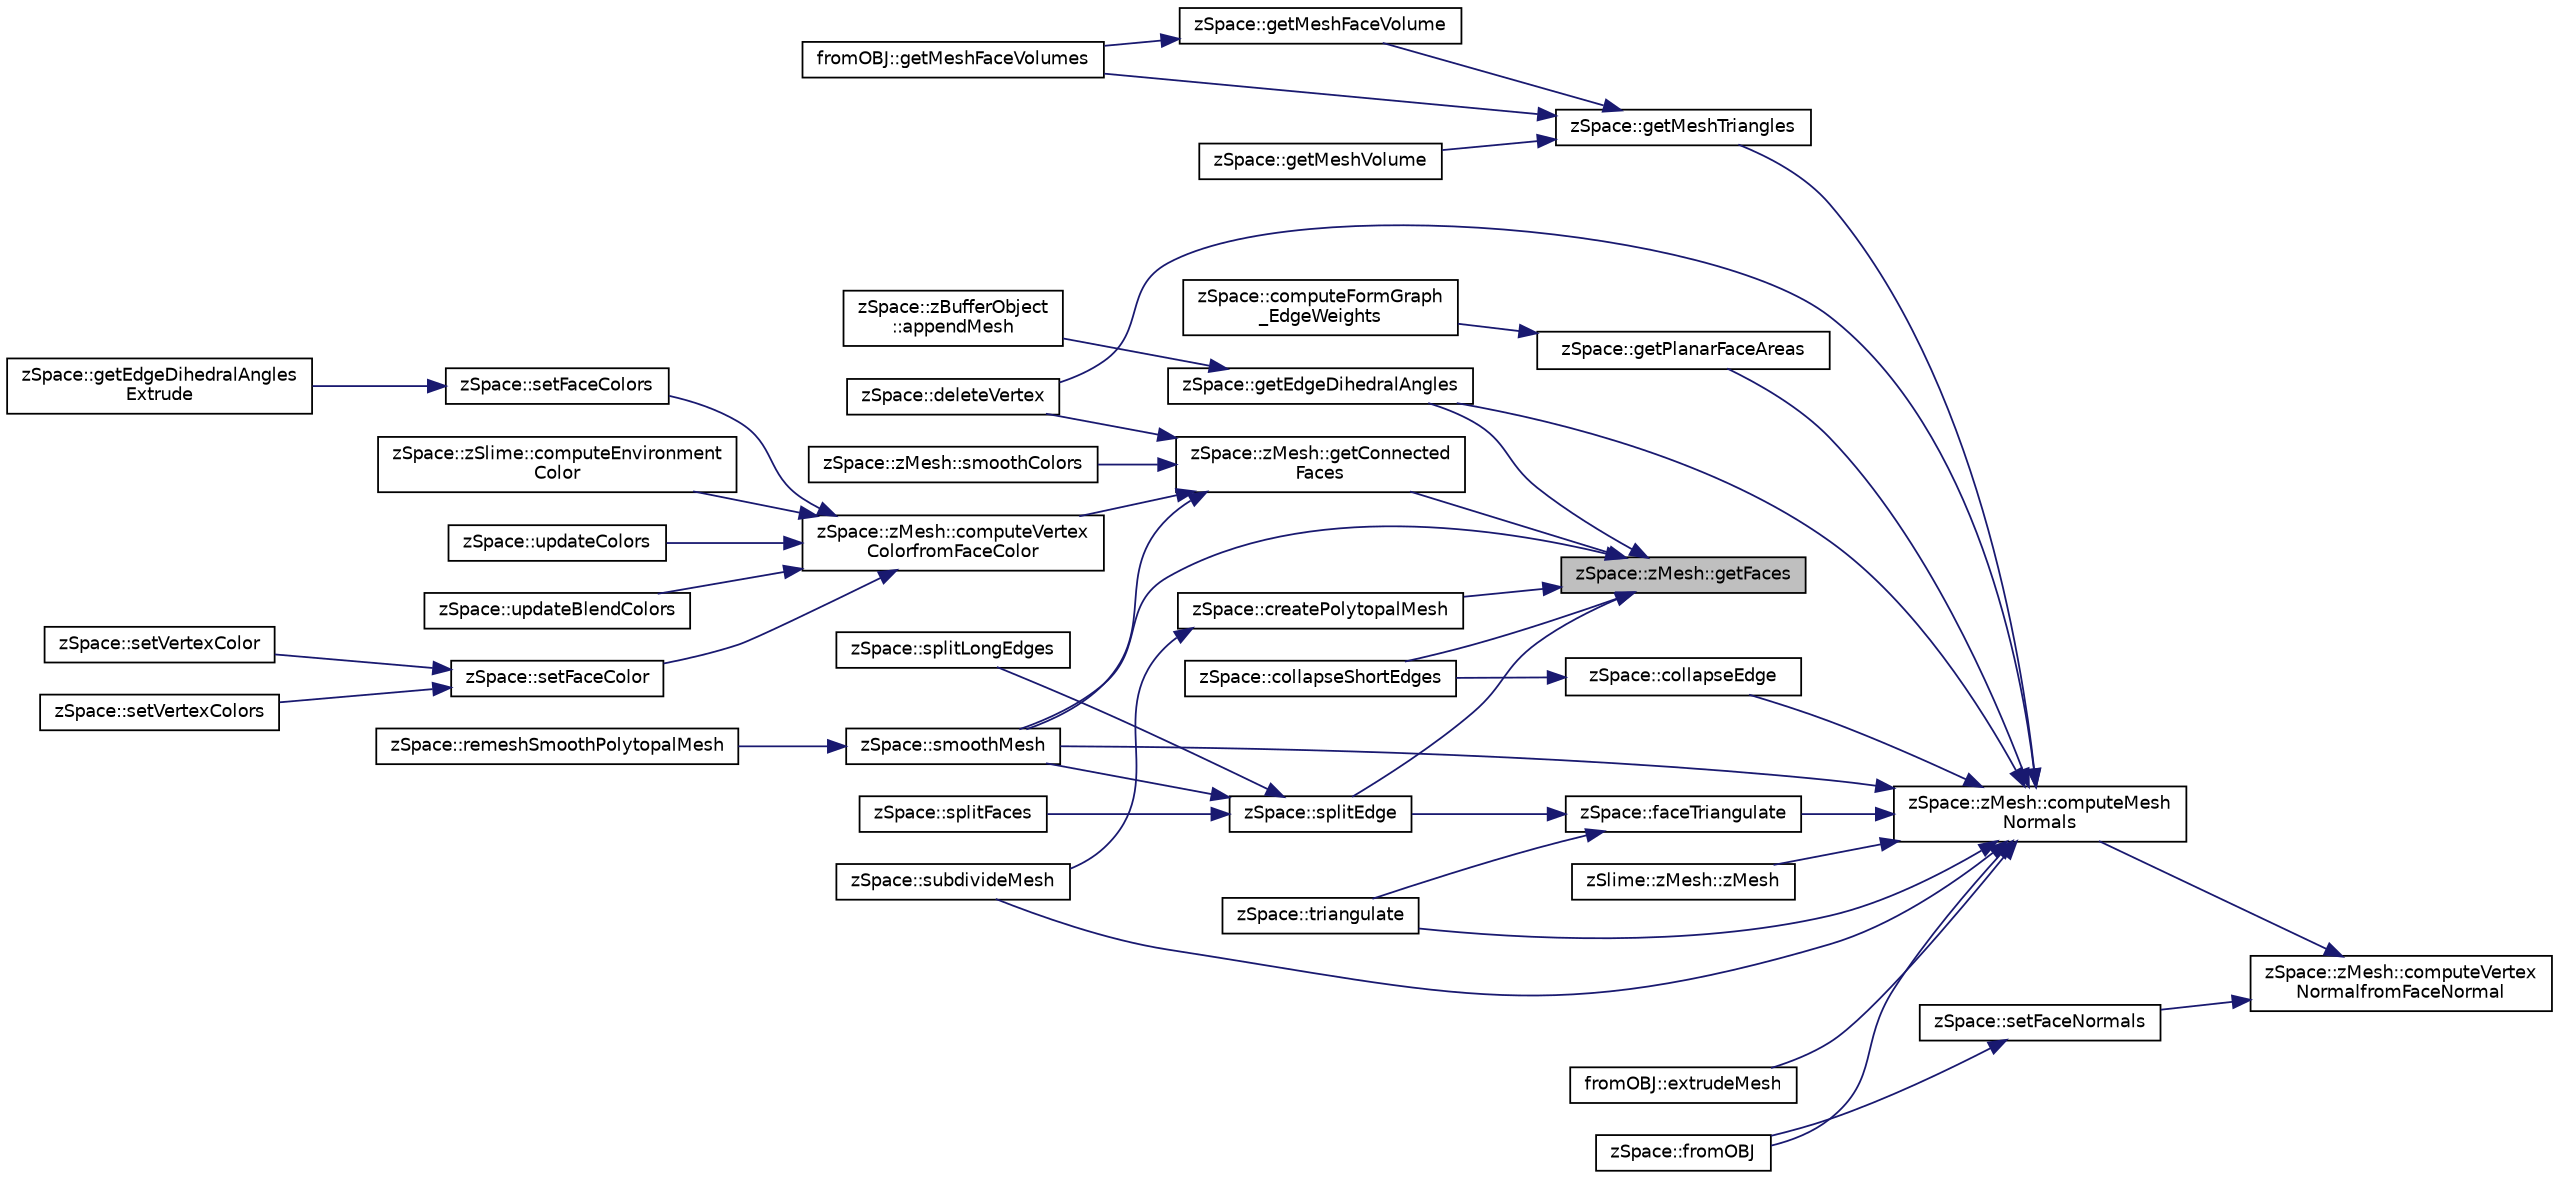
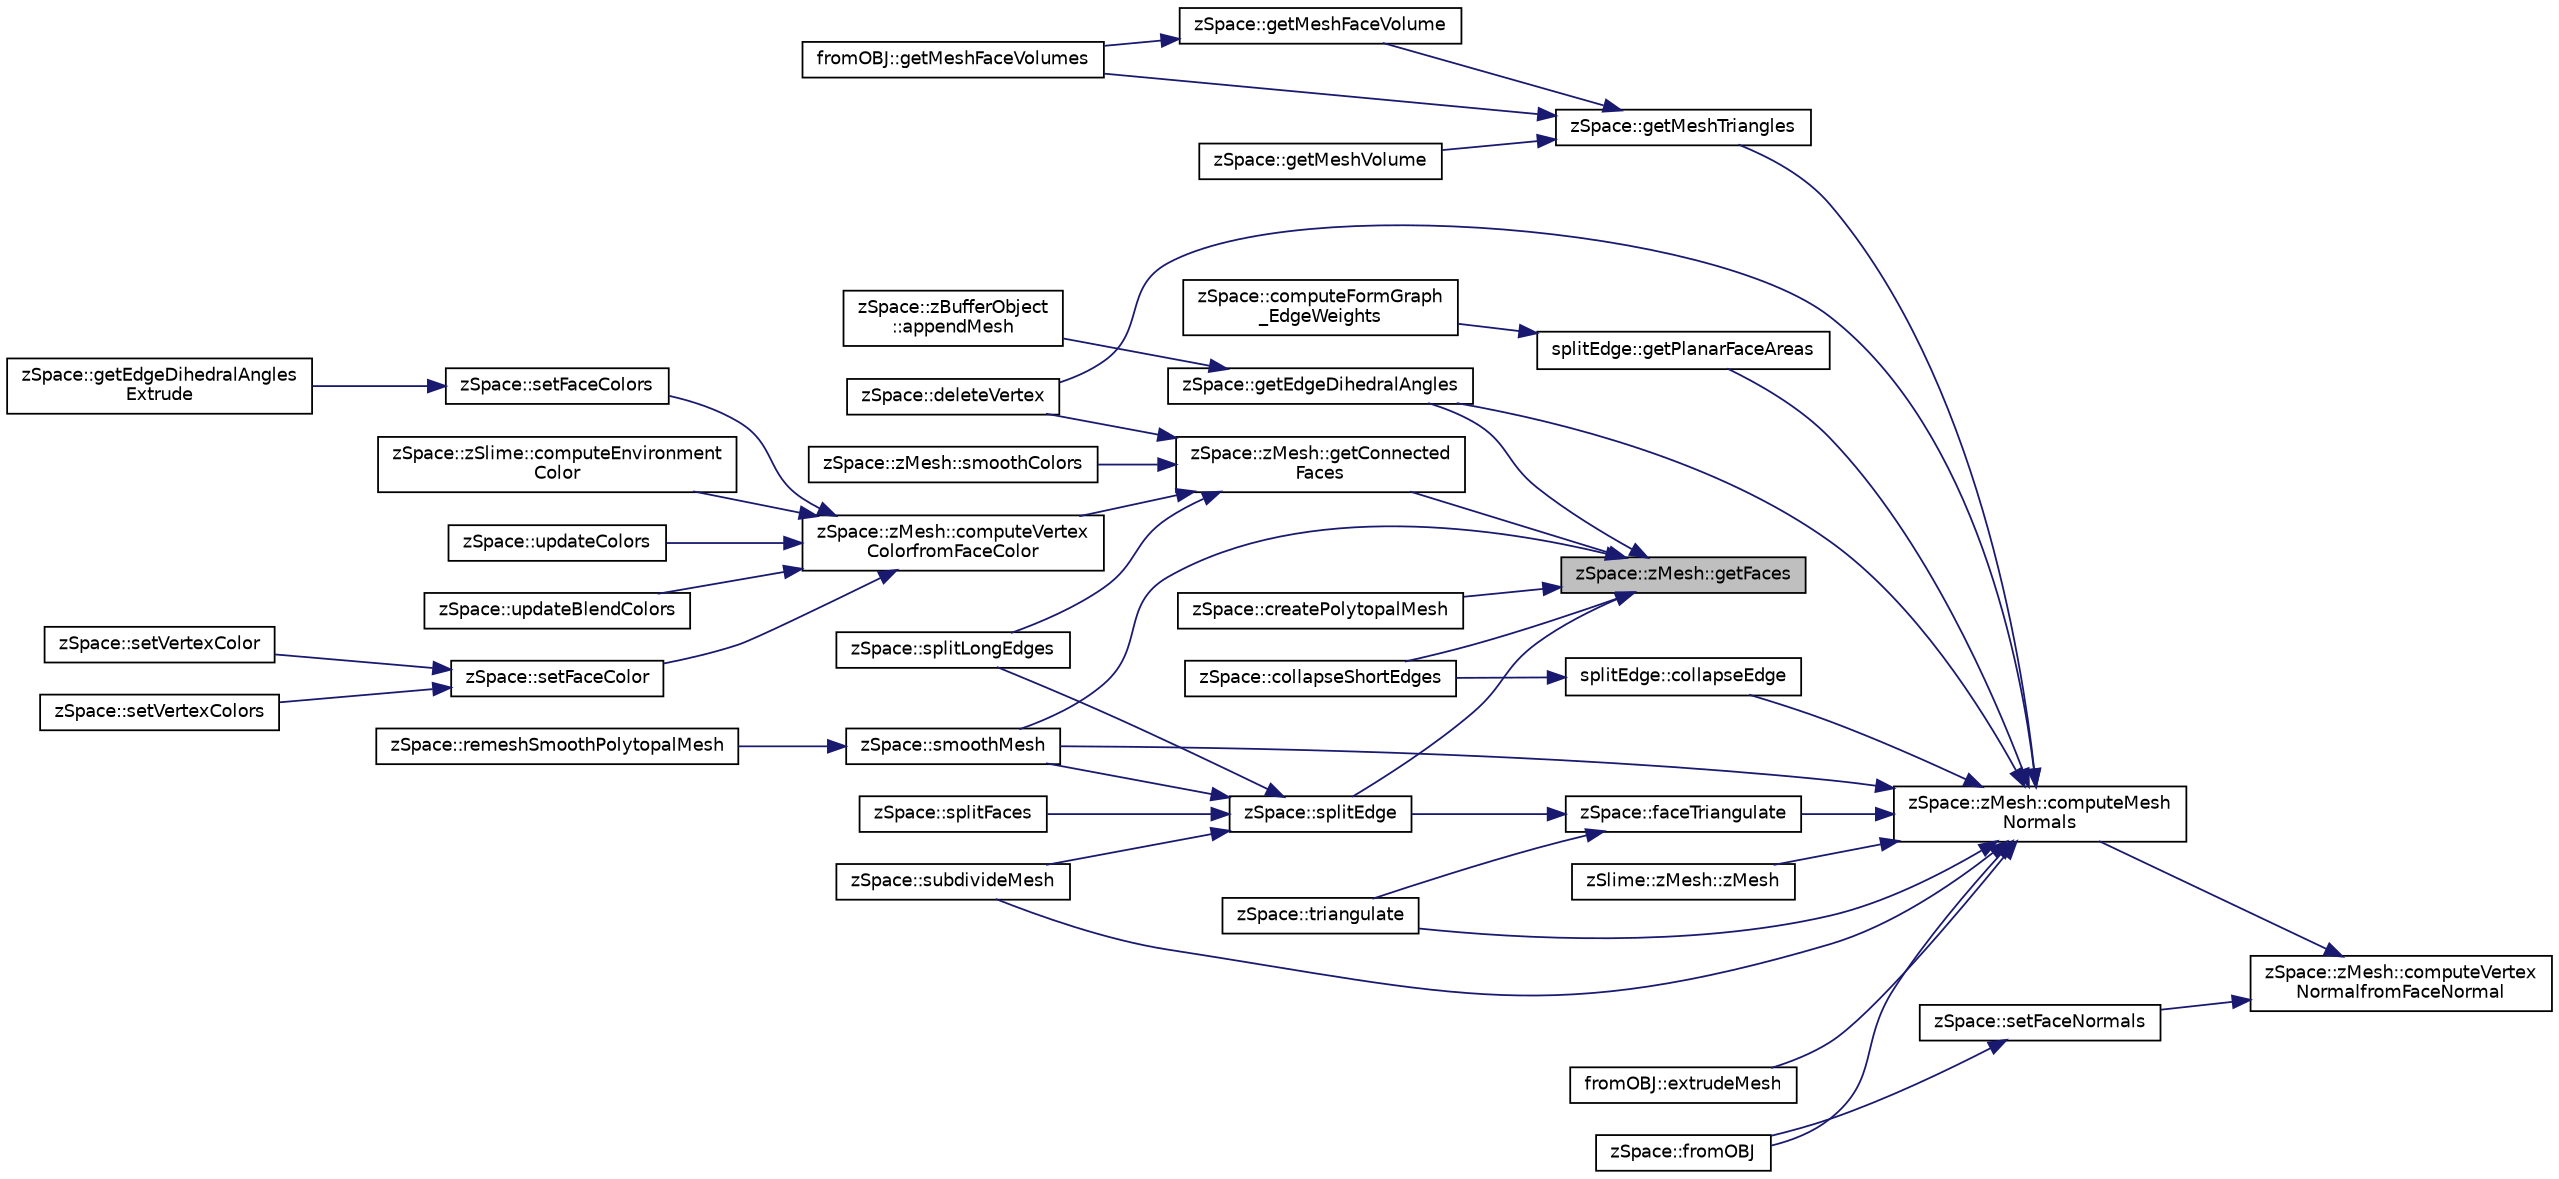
(1683, 350) -> (1683, 350)
(1137, 586) -> (1116, 577)
(1683, 677) -> (1683, 677)
(1136, 761) -> (1129, 850)
